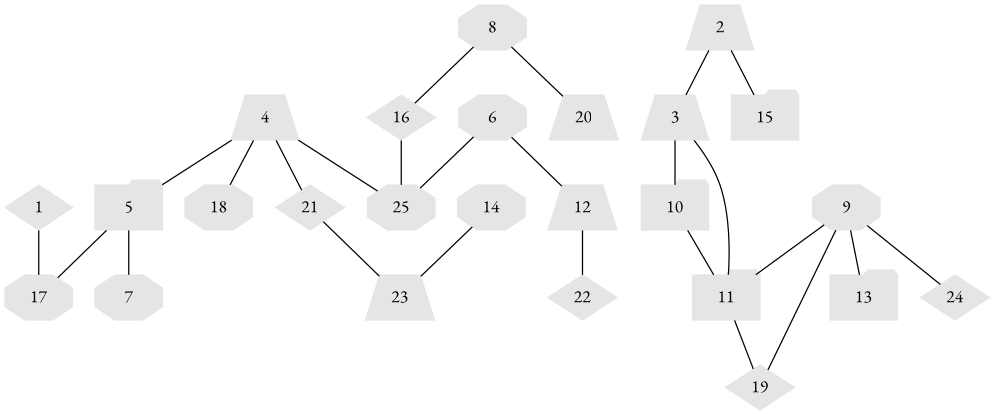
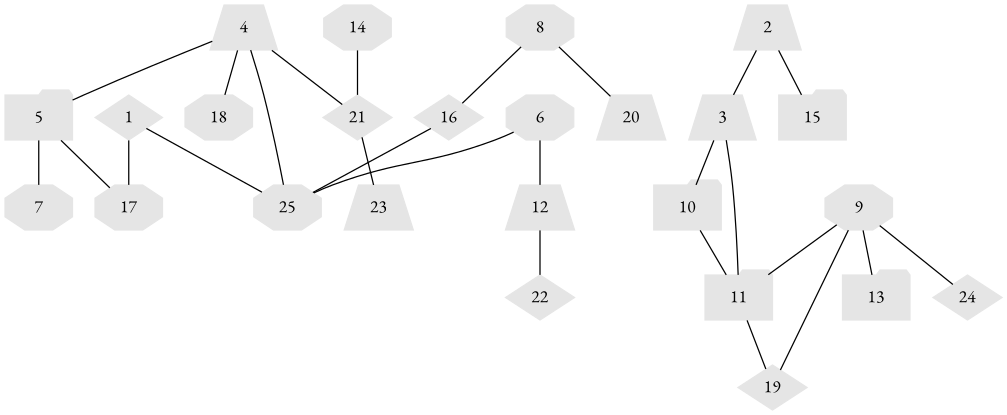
none -> (204, 160)
(447, 252) -> (358, 73)
